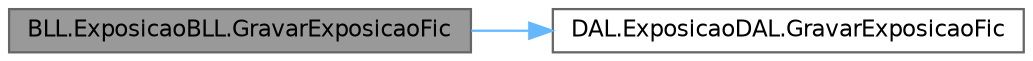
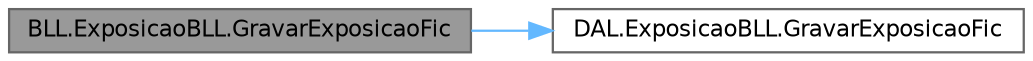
(788, 31) -> (788, 31)
